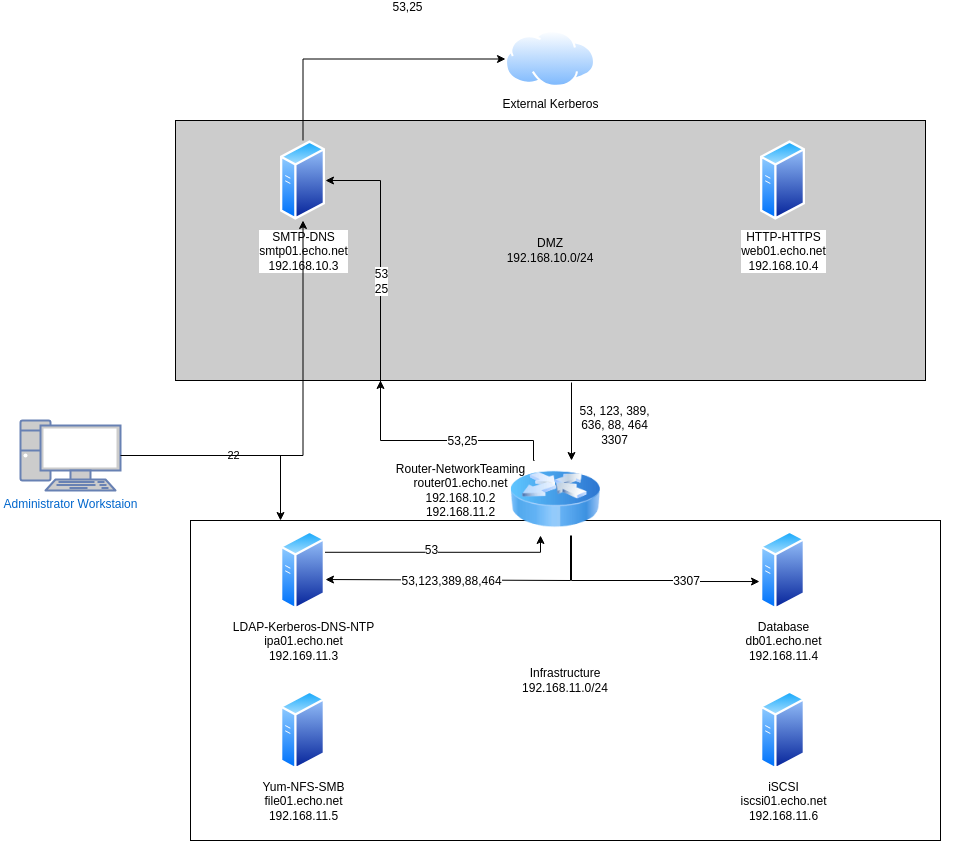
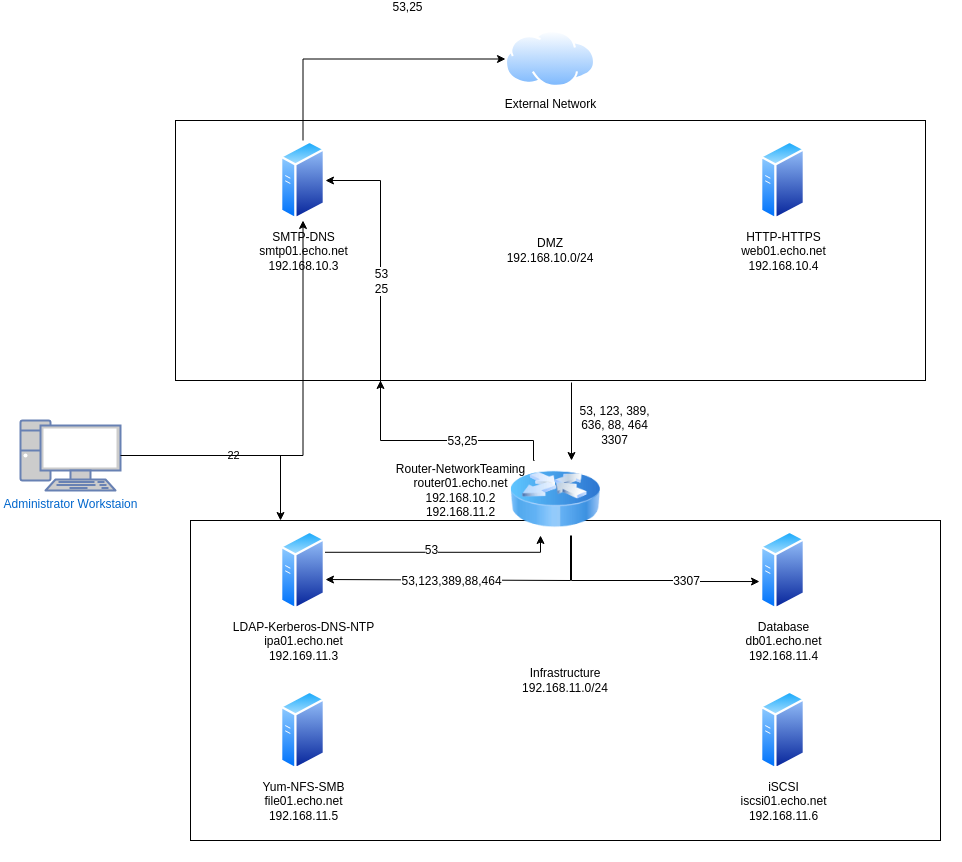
(551, 105) -> (551, 105)
(551, 251) -> (551, 251)
